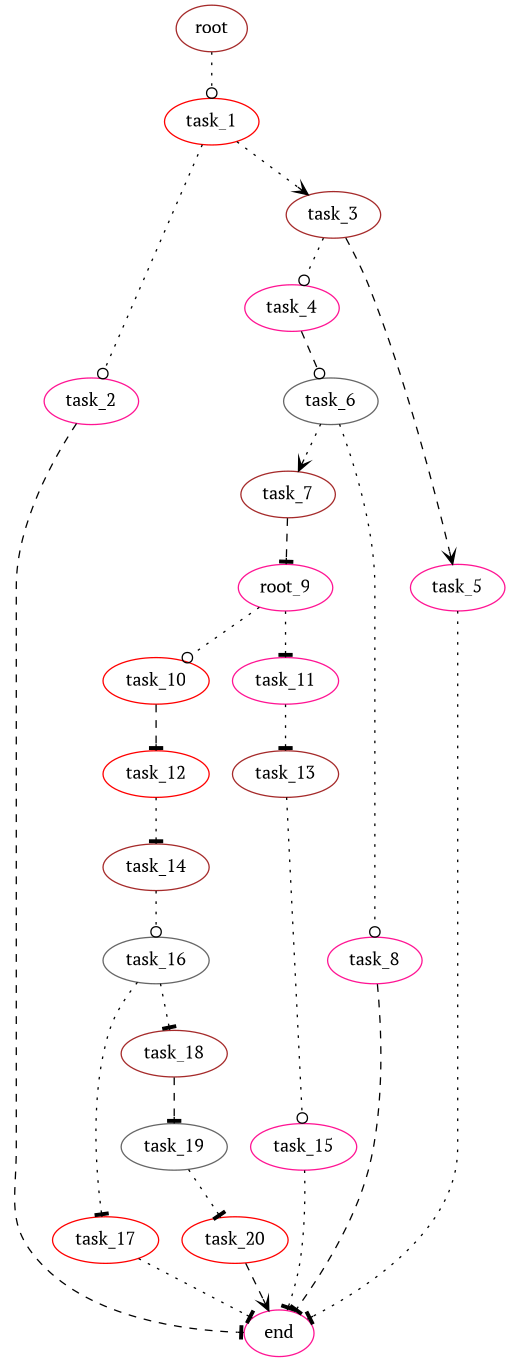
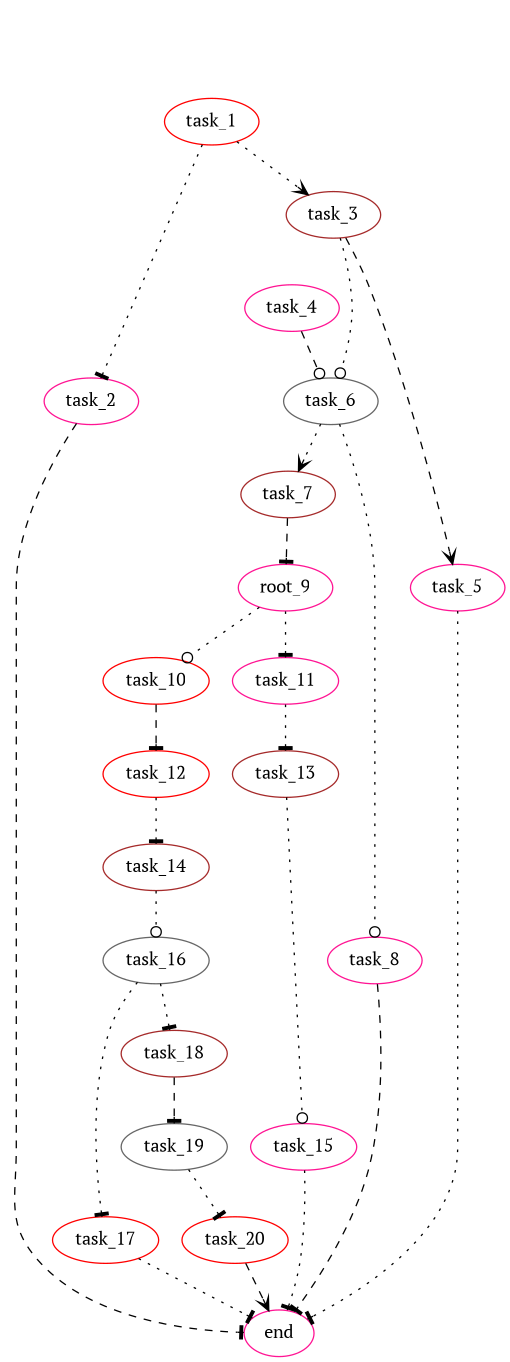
(212, 28) -> none
(315, 257) -> (352, 303)
(153, 258) -> (153, 258)
